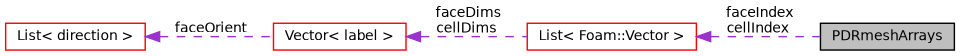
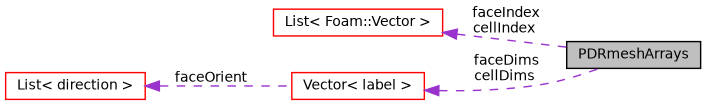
(474, 37) -> (520, 87)
